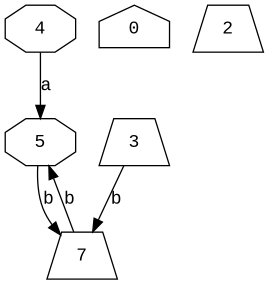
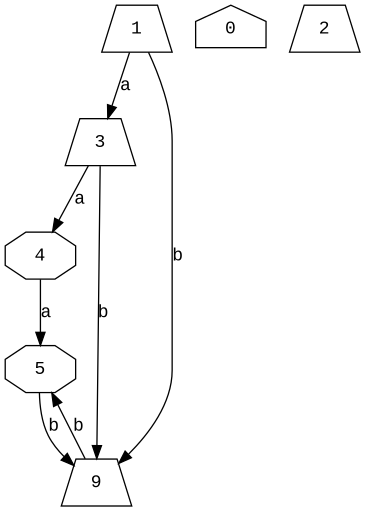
none -> (137, 29)
none -> (74, 193)
(82, 256) -> (97, 483)
